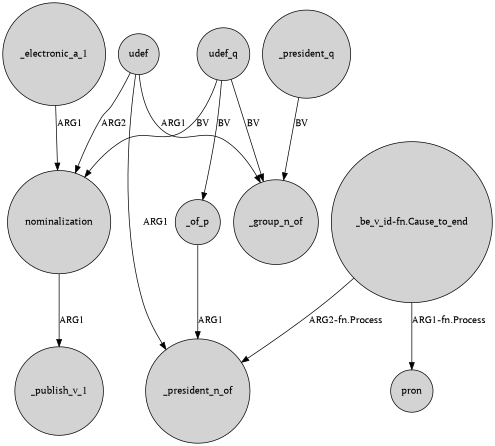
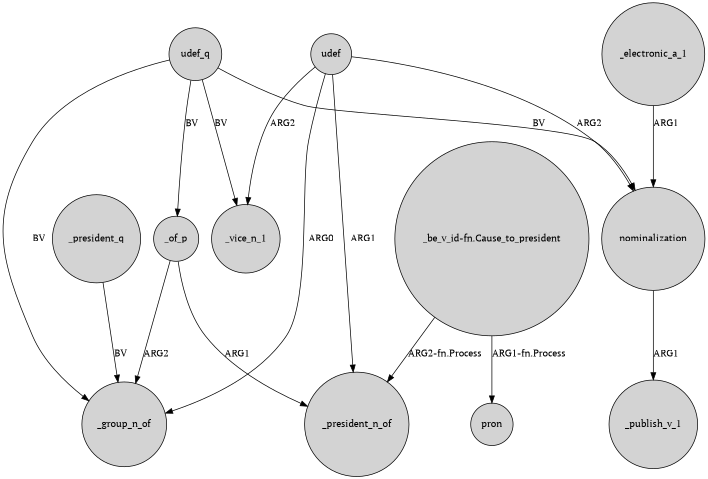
(174, 124) -> (321, 239)
(412, 222) -> (492, 239)
none -> (246, 239)
none -> (154, 319)
